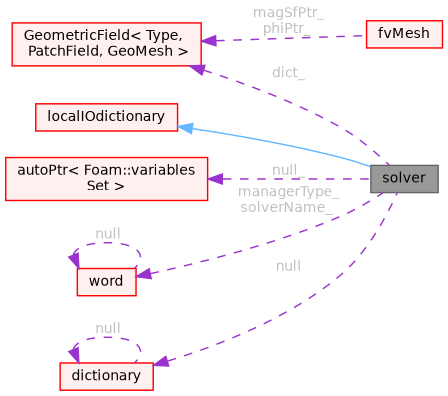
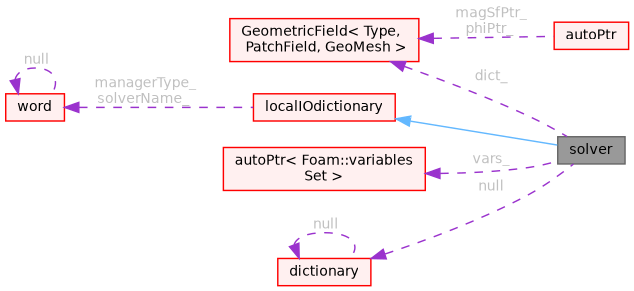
(405, 34) -> (591, 36)
(287, 171) -> (490, 160)
(270, 242) -> (166, 107)
